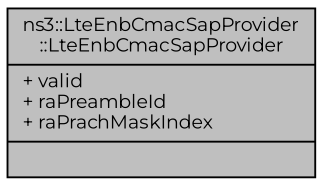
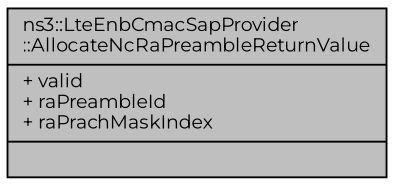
(161, 46) -> (197, 46)
